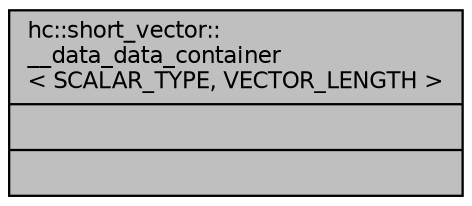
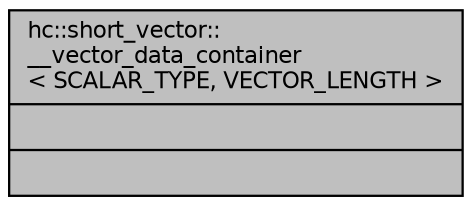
(155, 56) -> (165, 56)
